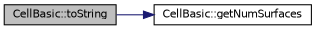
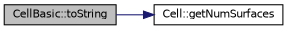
(233, 15) -> (218, 15)
